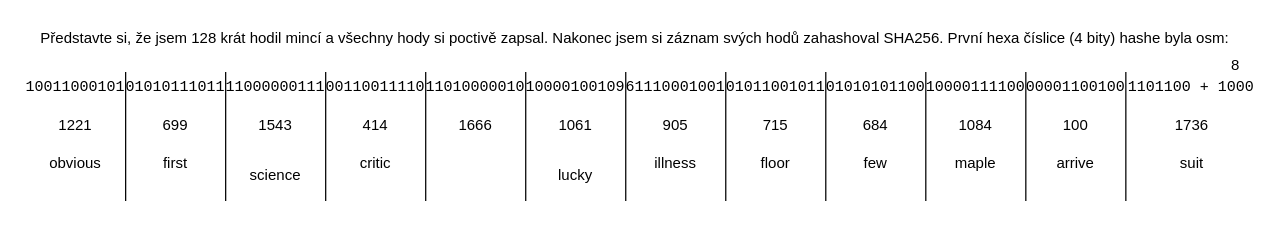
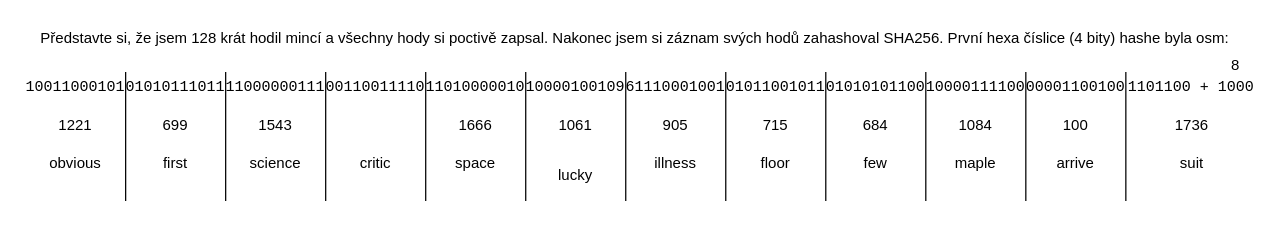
(376, 126) -> none
none -> (476, 163)
(276, 176) -> (276, 163)
